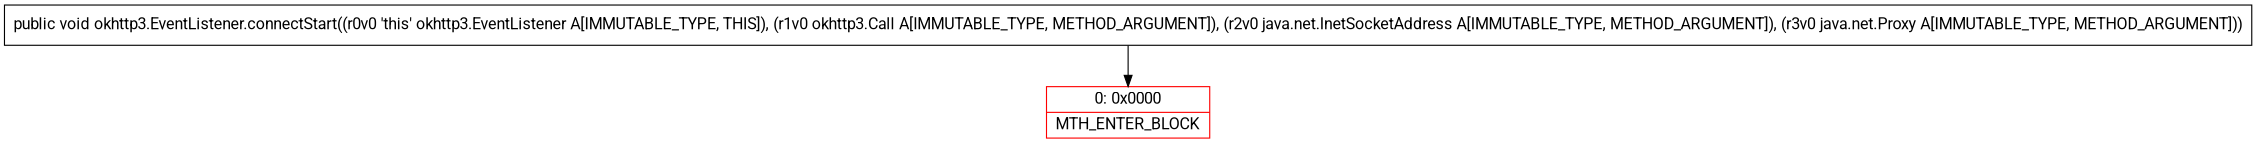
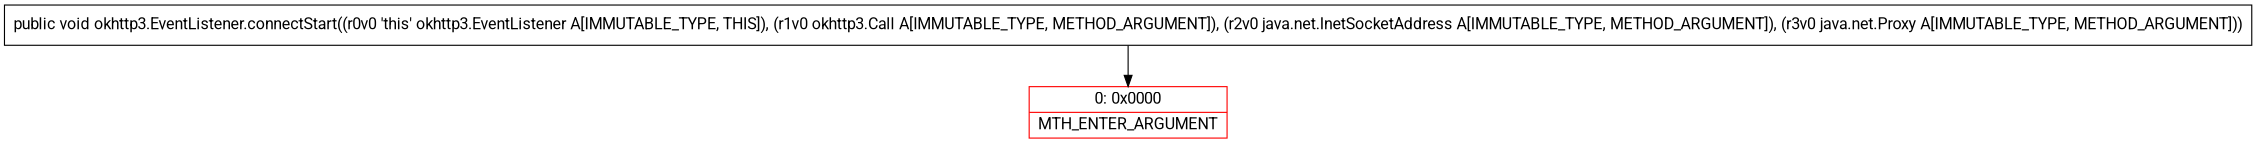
(1128, 125) -> (1128, 125)
